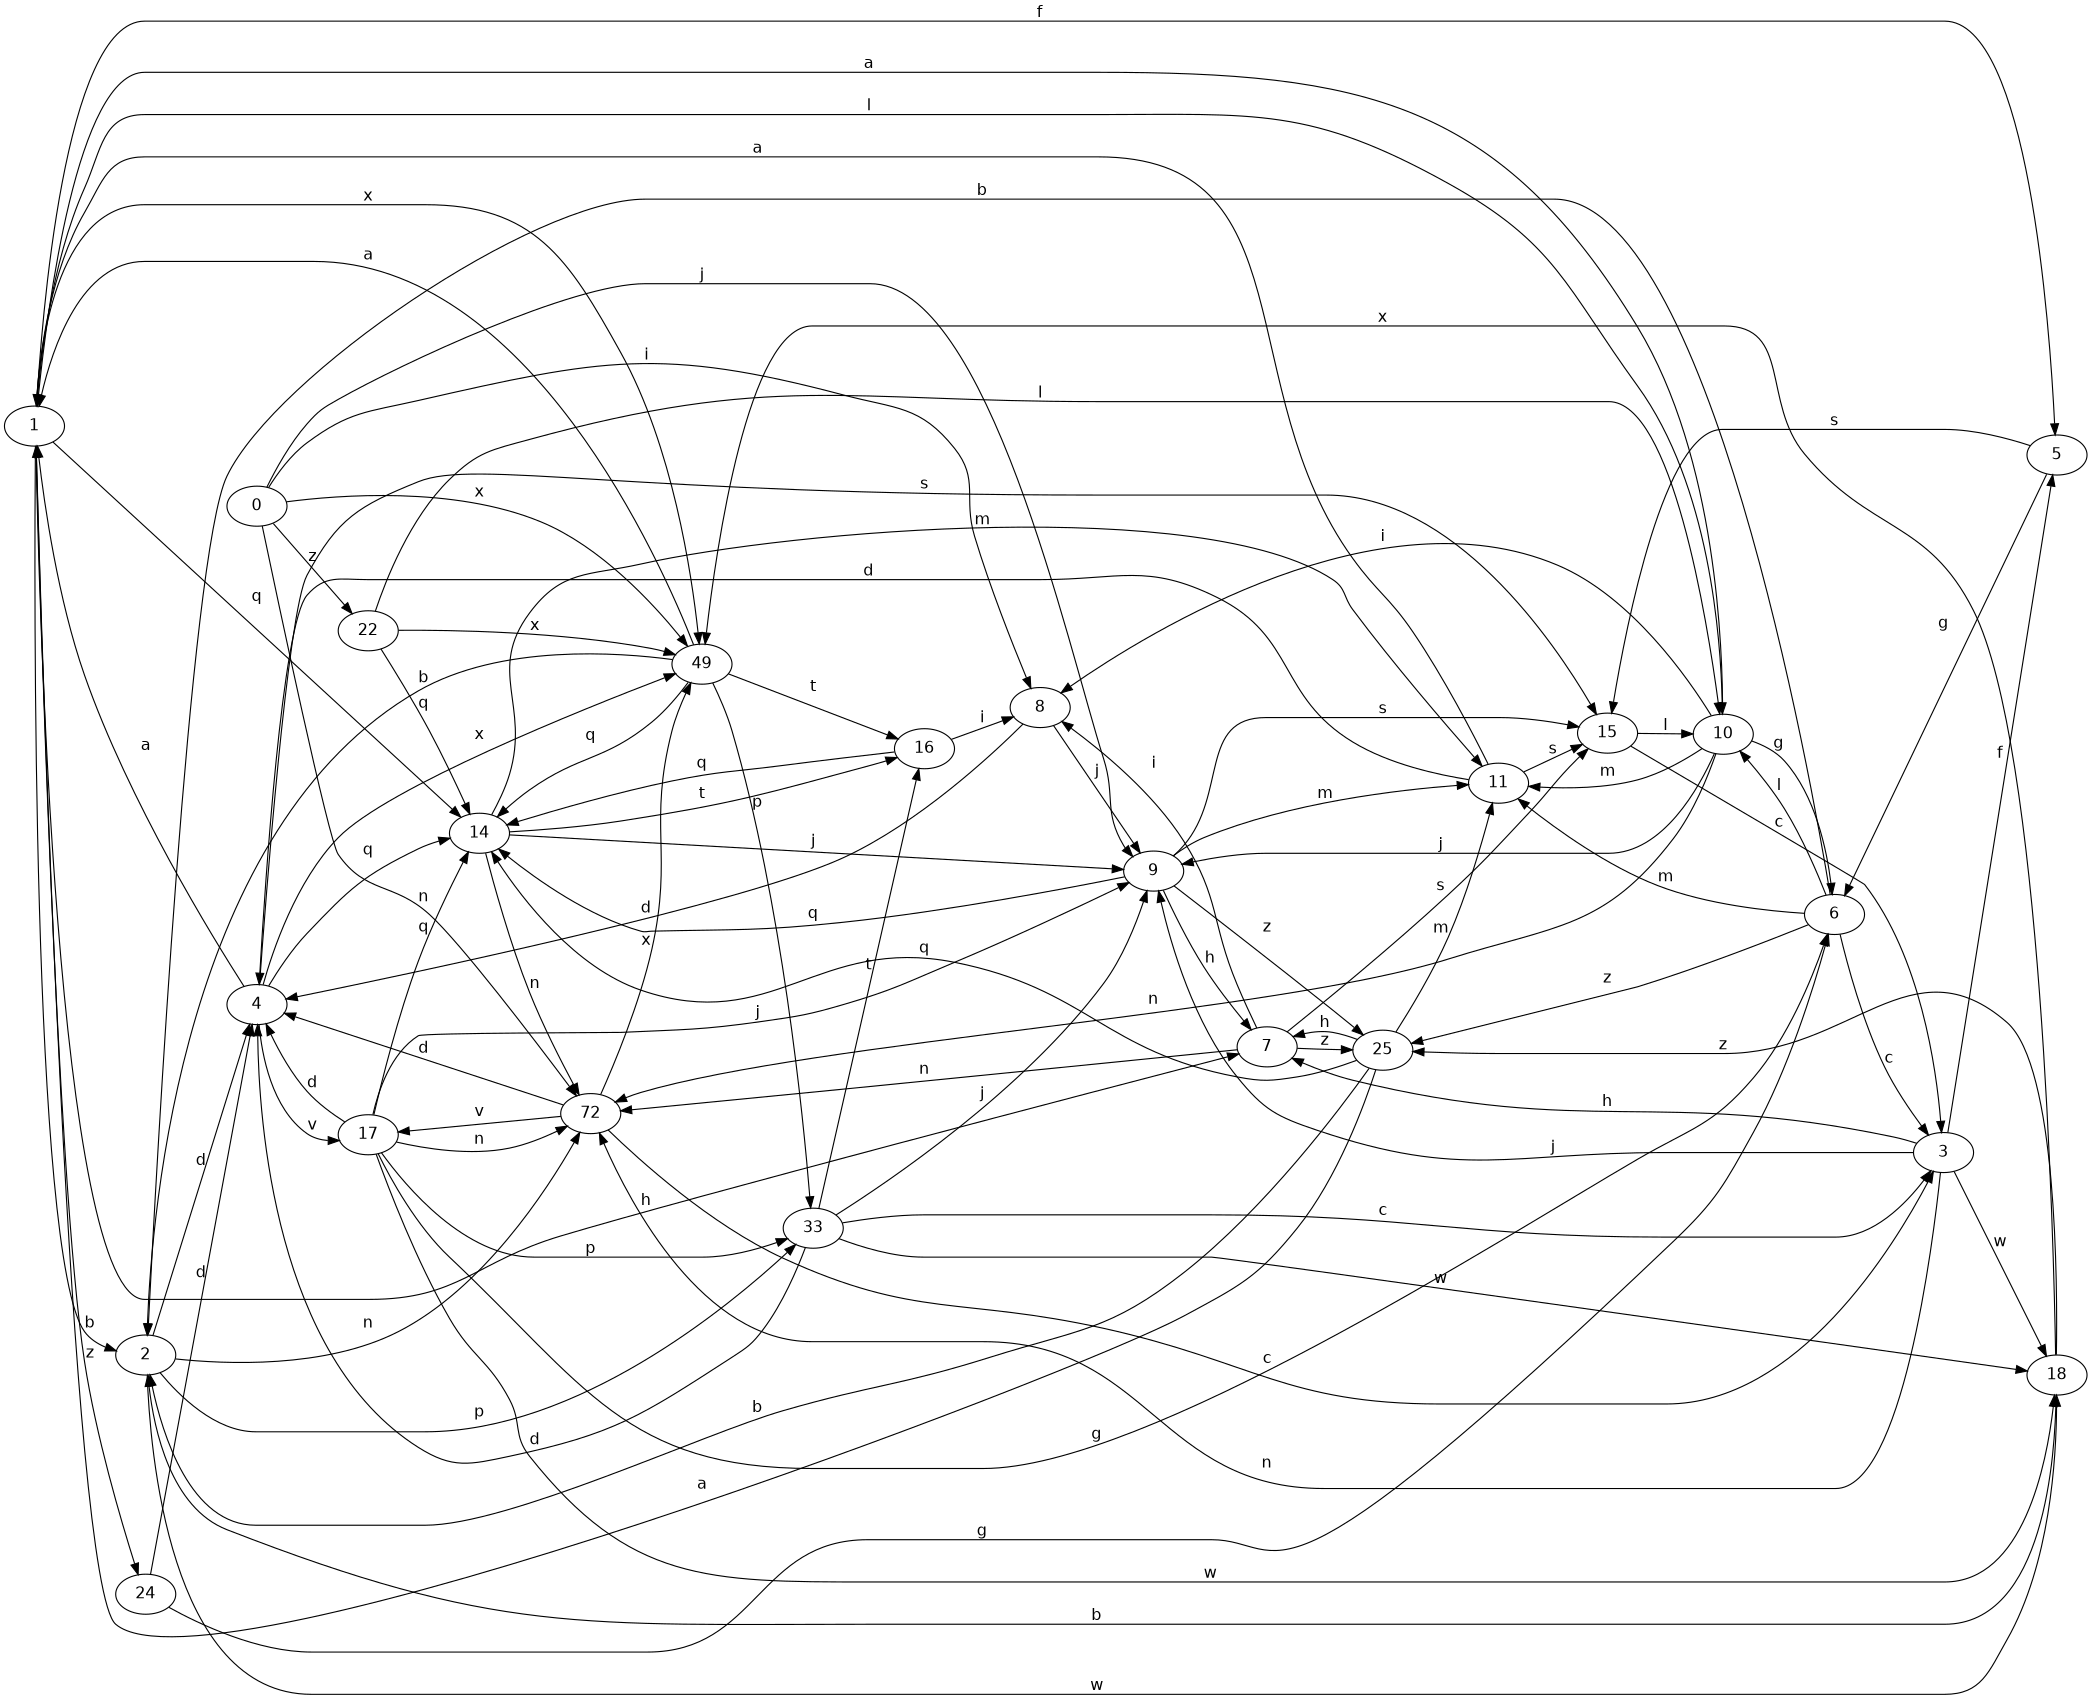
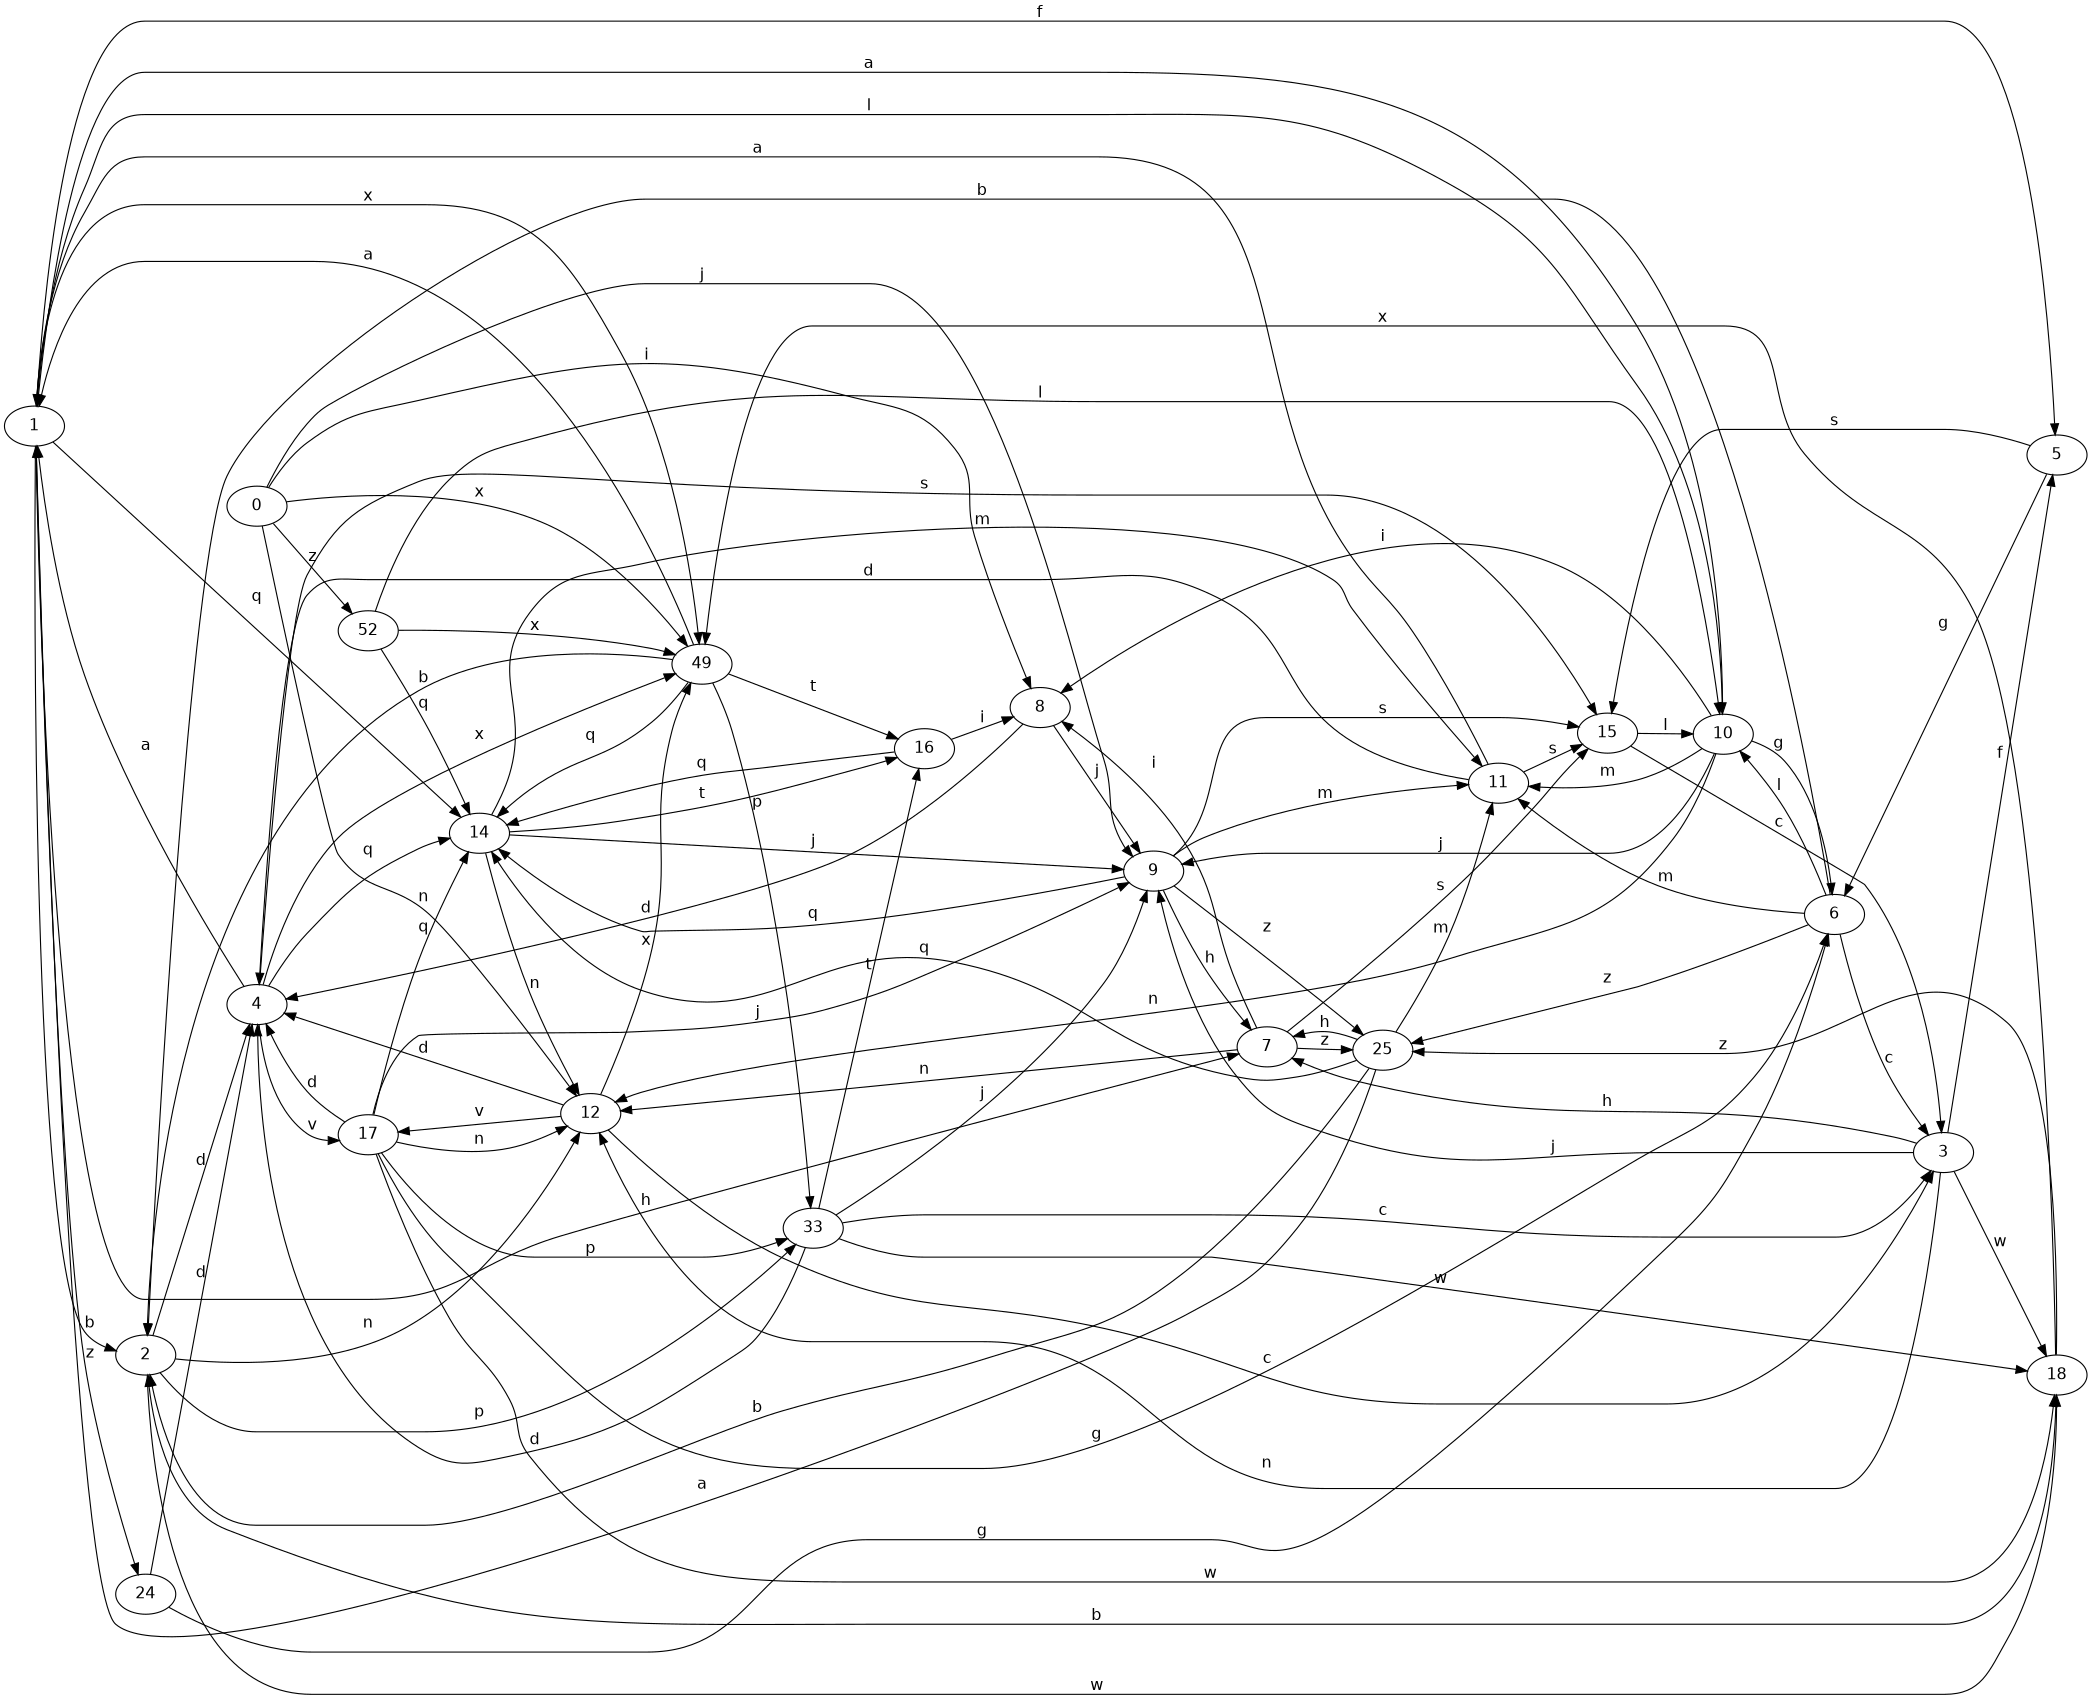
(368, 631) -> (368, 631)
(591, 1114) -> (591, 1114)
